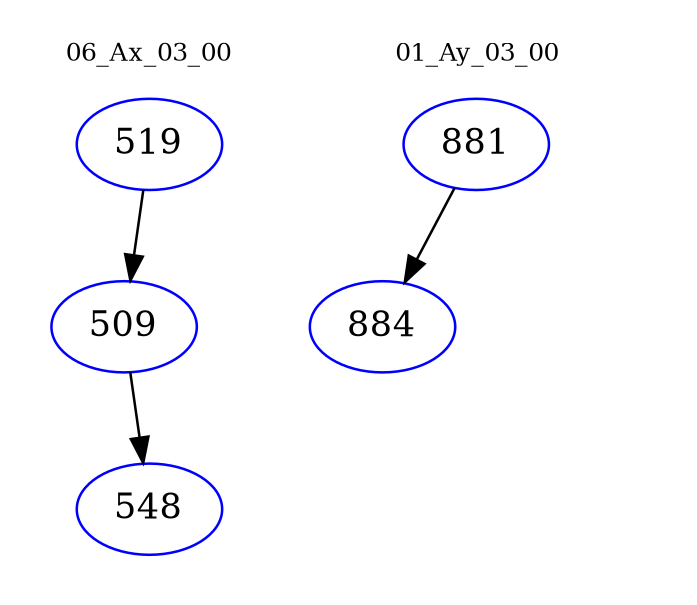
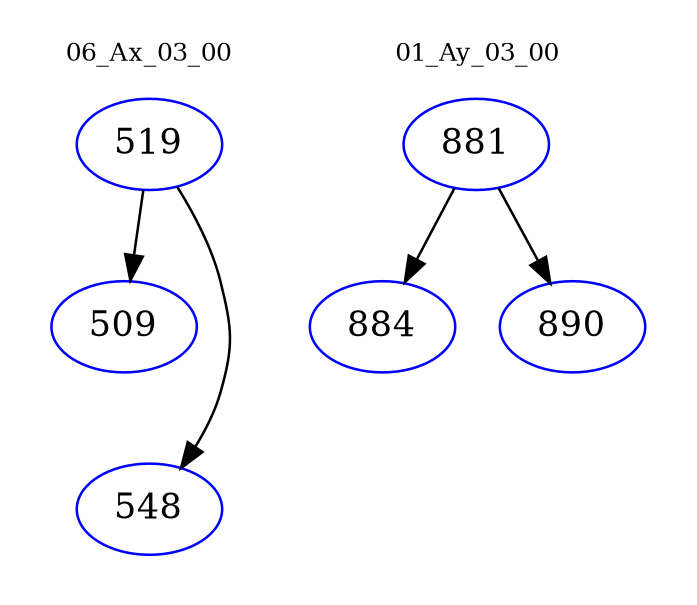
none -> (573, 327)
(135, 405) -> (228, 315)
